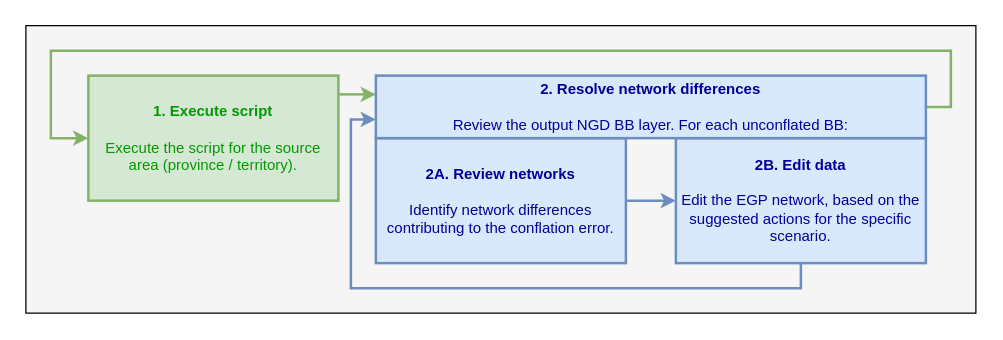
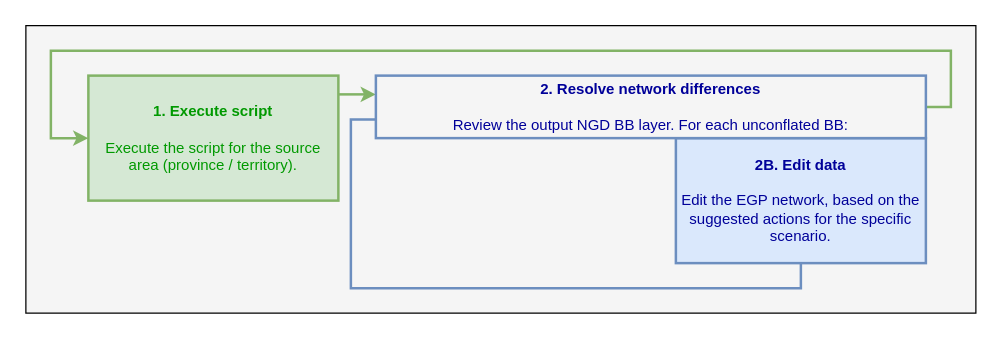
(651, 107) -> (651, 107)
(363, 119) -> (367, 119)
(501, 201) -> none
(645, 201) -> none
